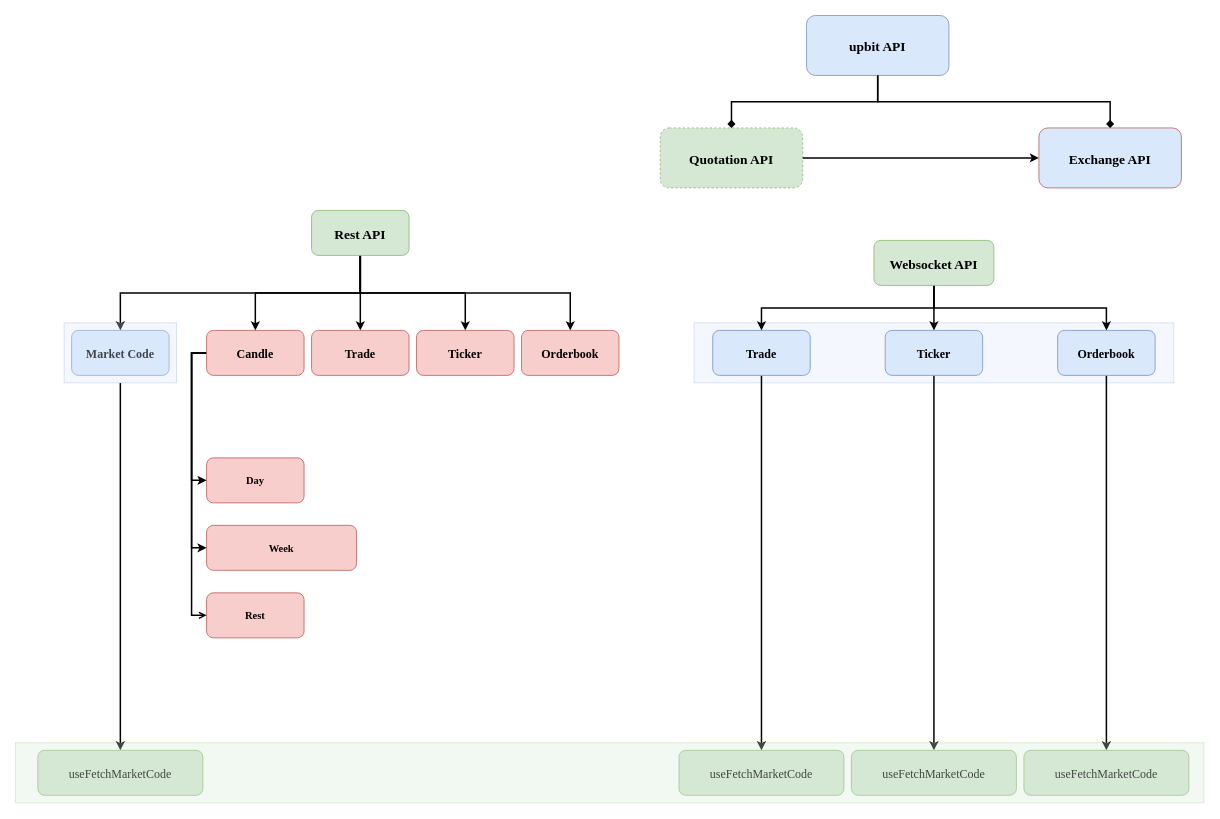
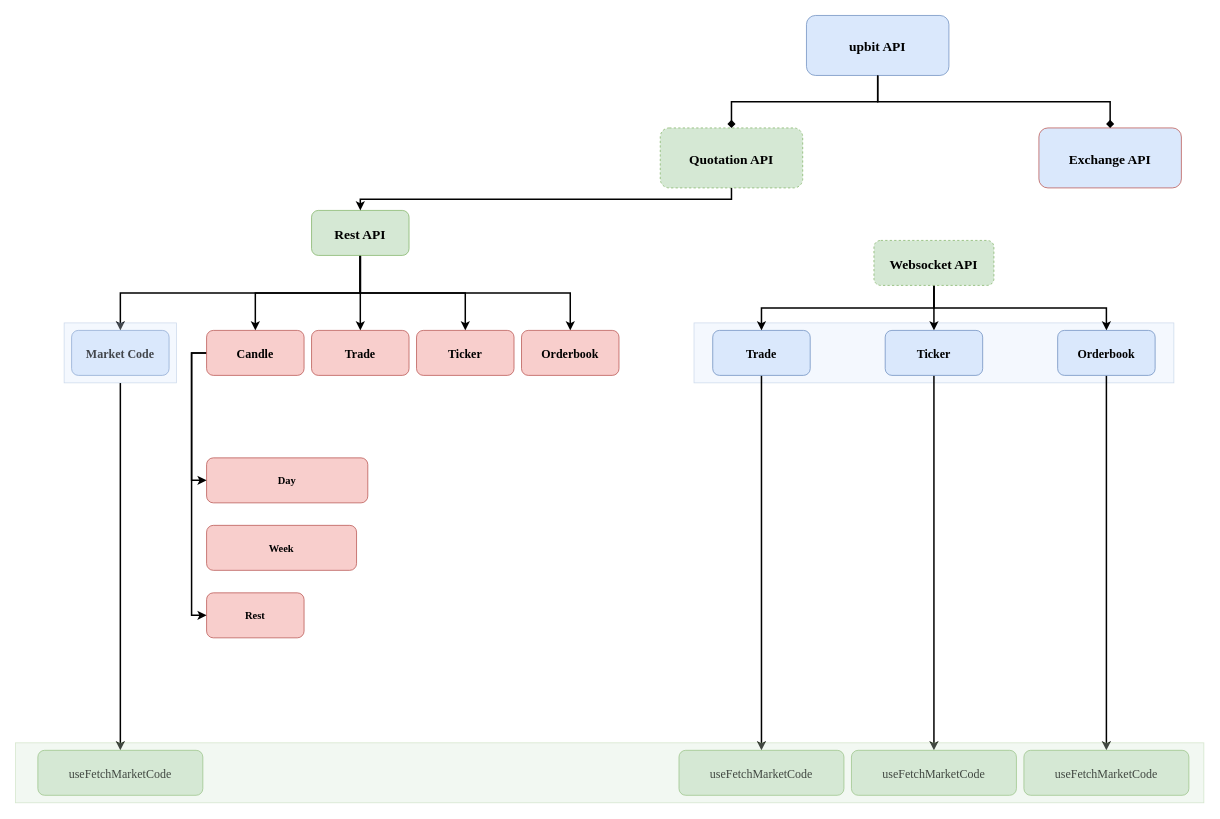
(917, 158) -> (550, 199)
(934, 263) -> (934, 263)
(255, 480) -> (287, 480)
(196, 548) -> none
(199, 615) -> (198, 615)
